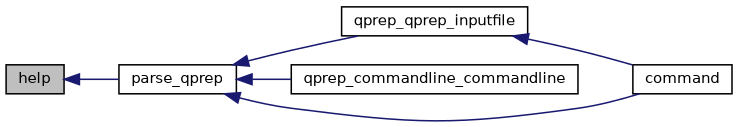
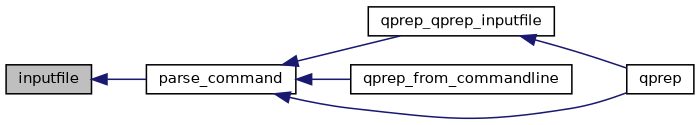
(35, 79) -> (49, 79)
(178, 79) -> (221, 79)
(435, 79) -> (461, 79)
(682, 79) -> (660, 79)
